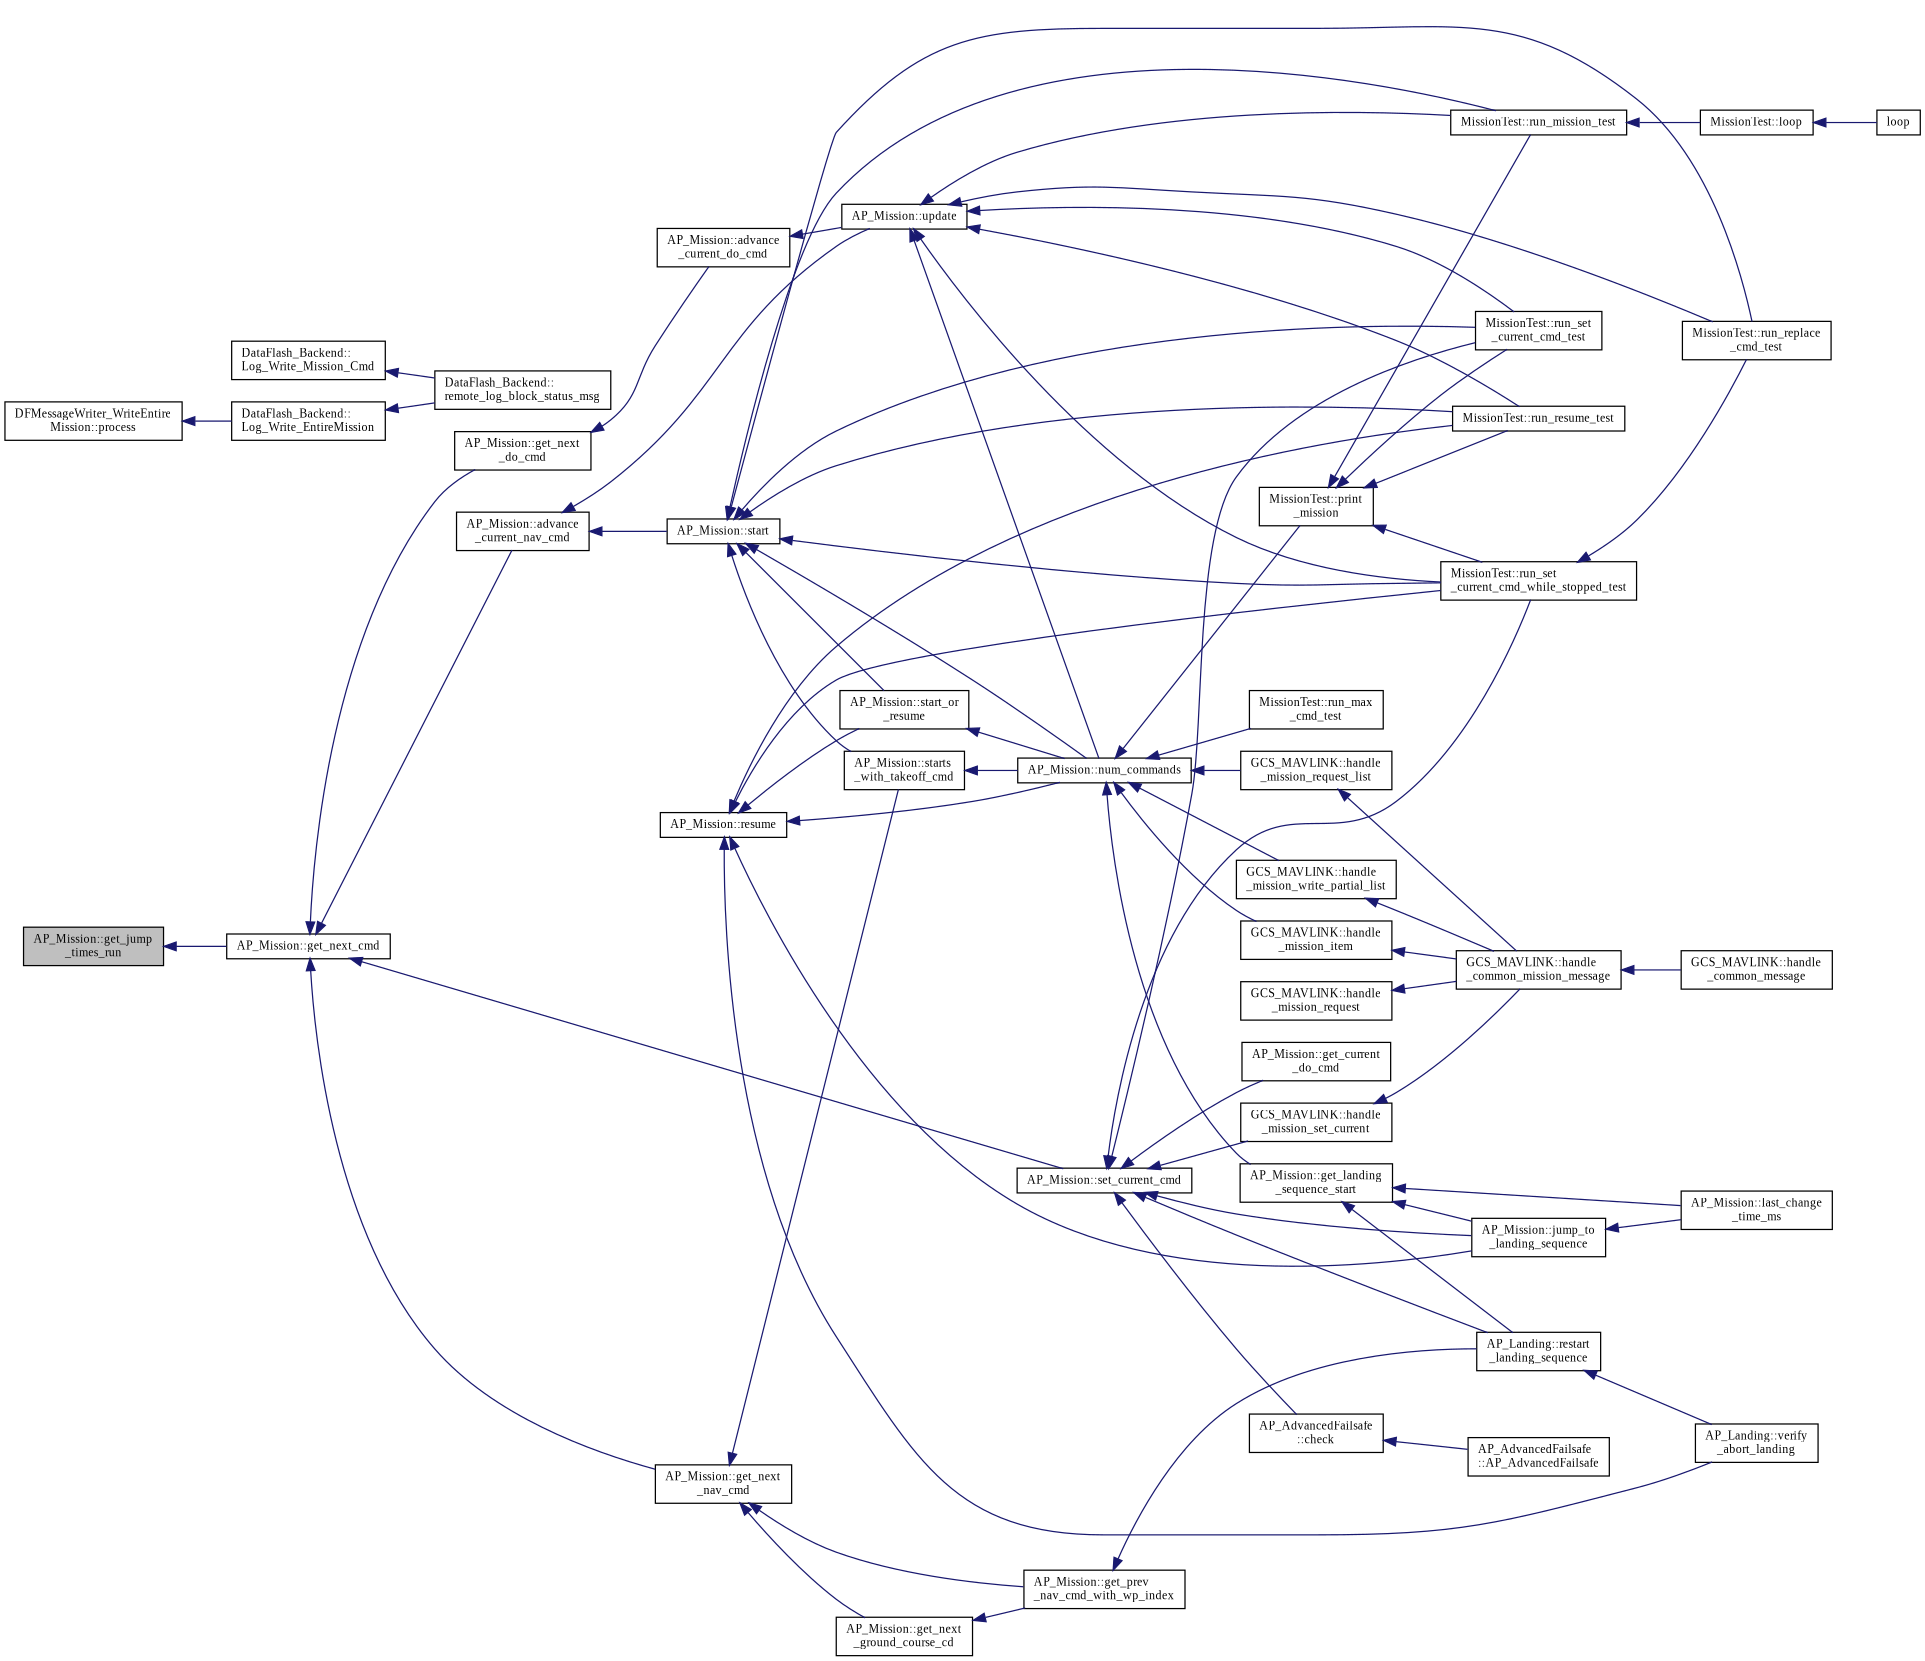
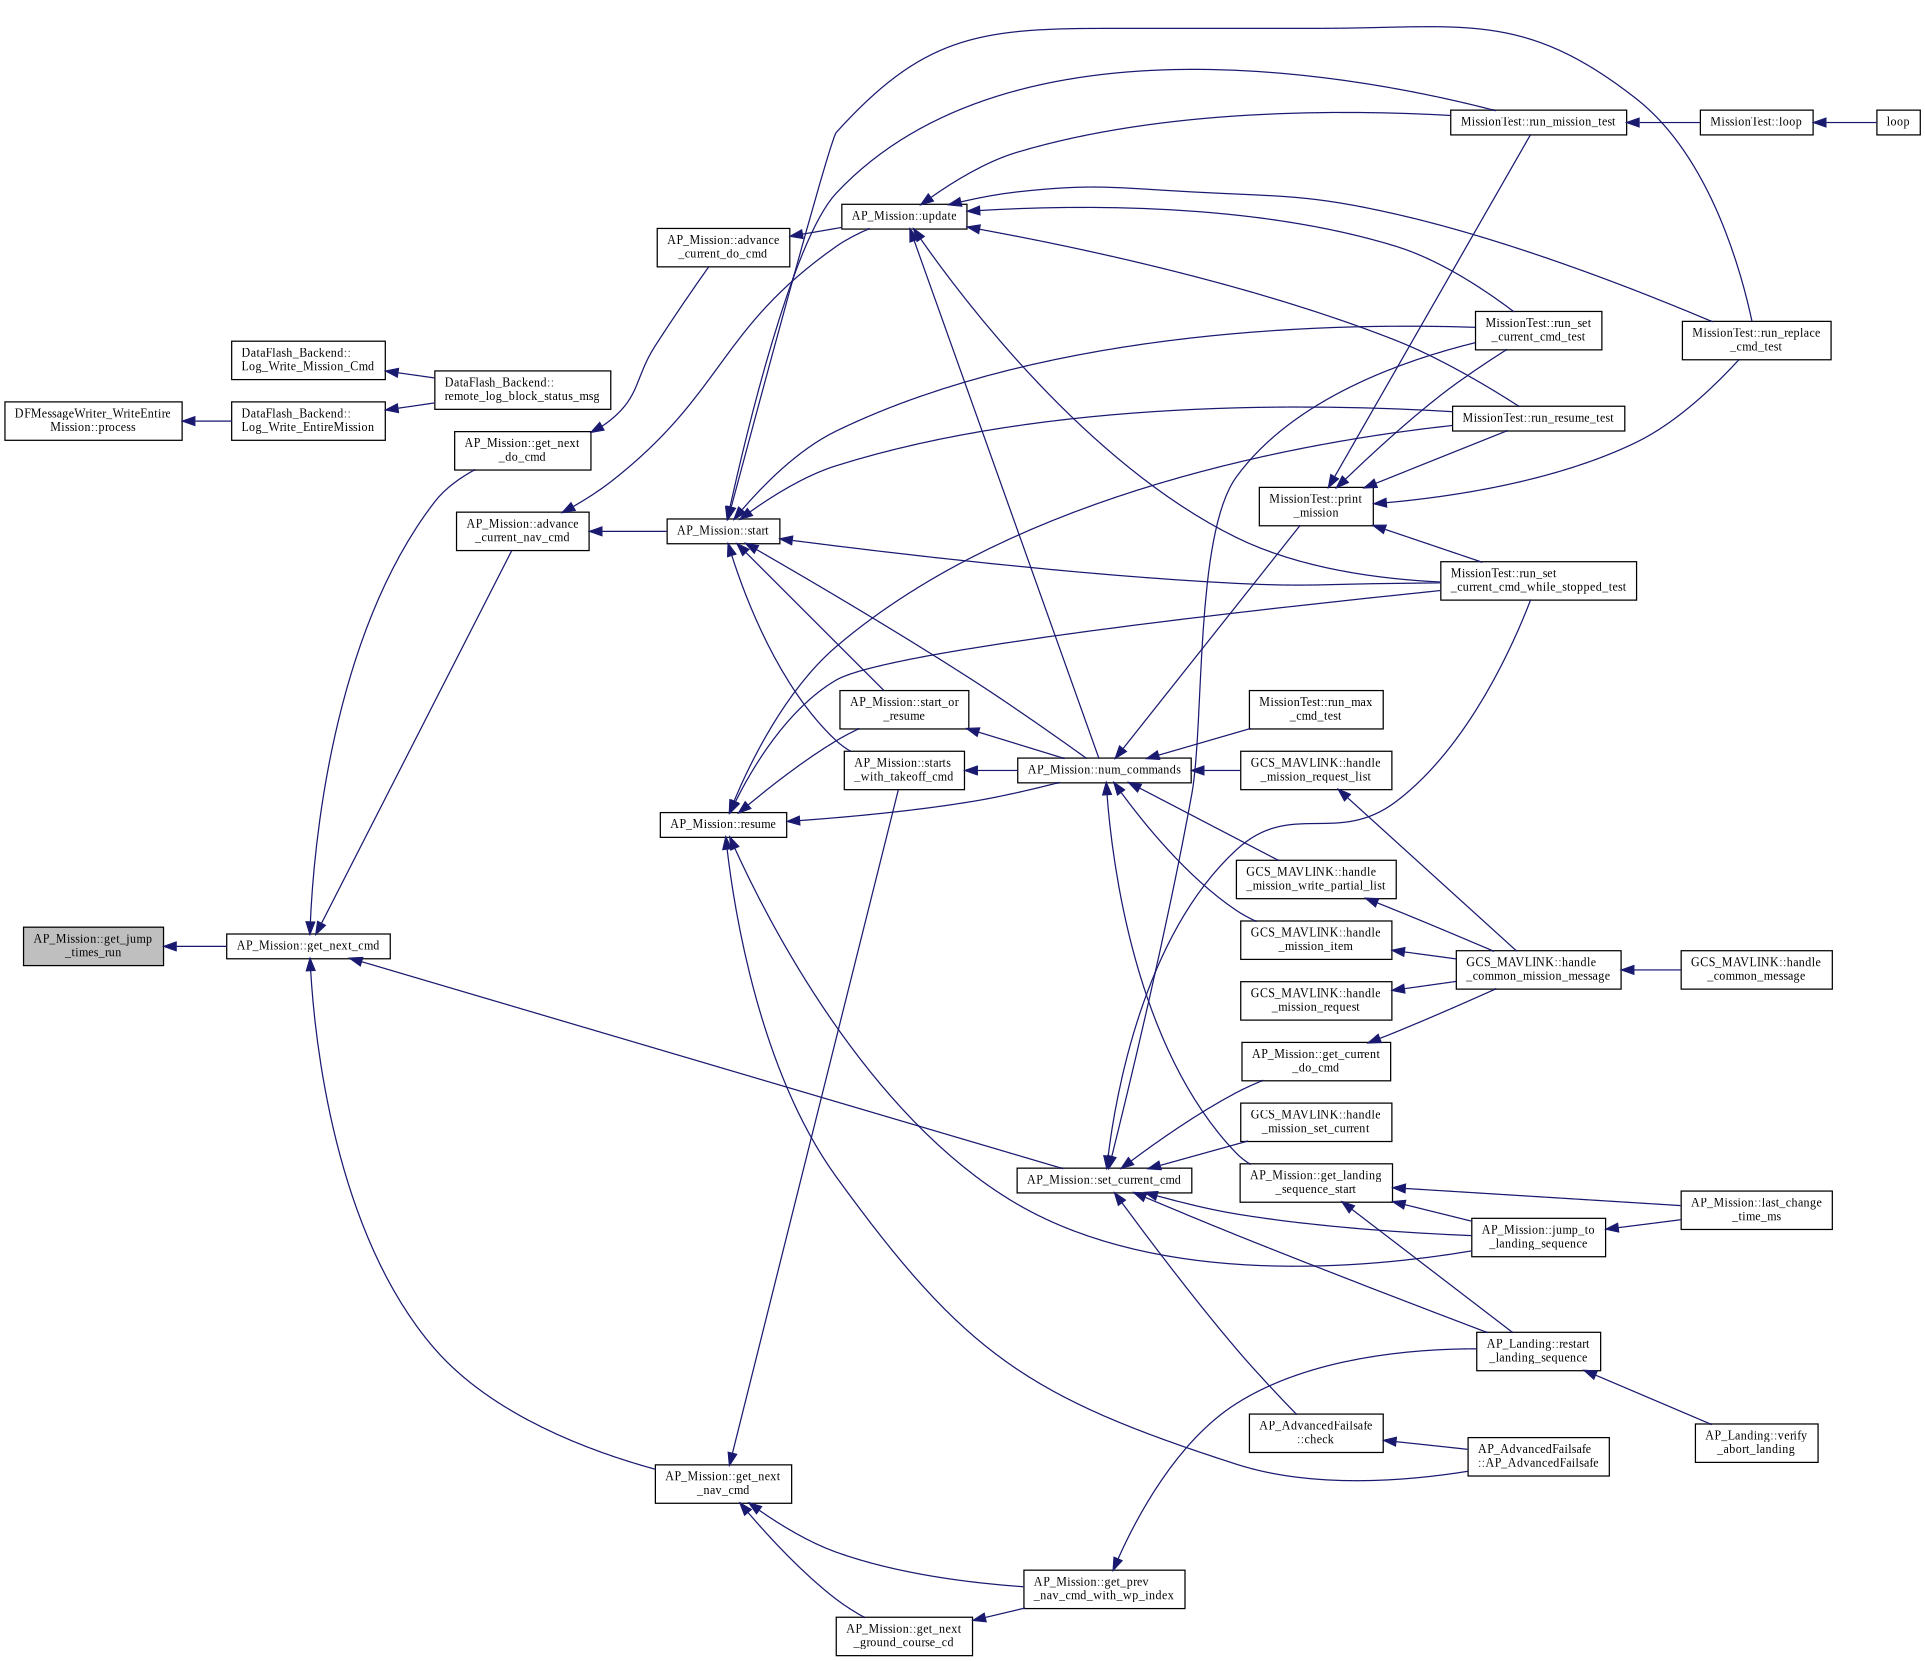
(1680, 469) -> (1578, 465)
(1457, 1049) -> (1438, 1014)
(986, 1510) -> (962, 1326)
